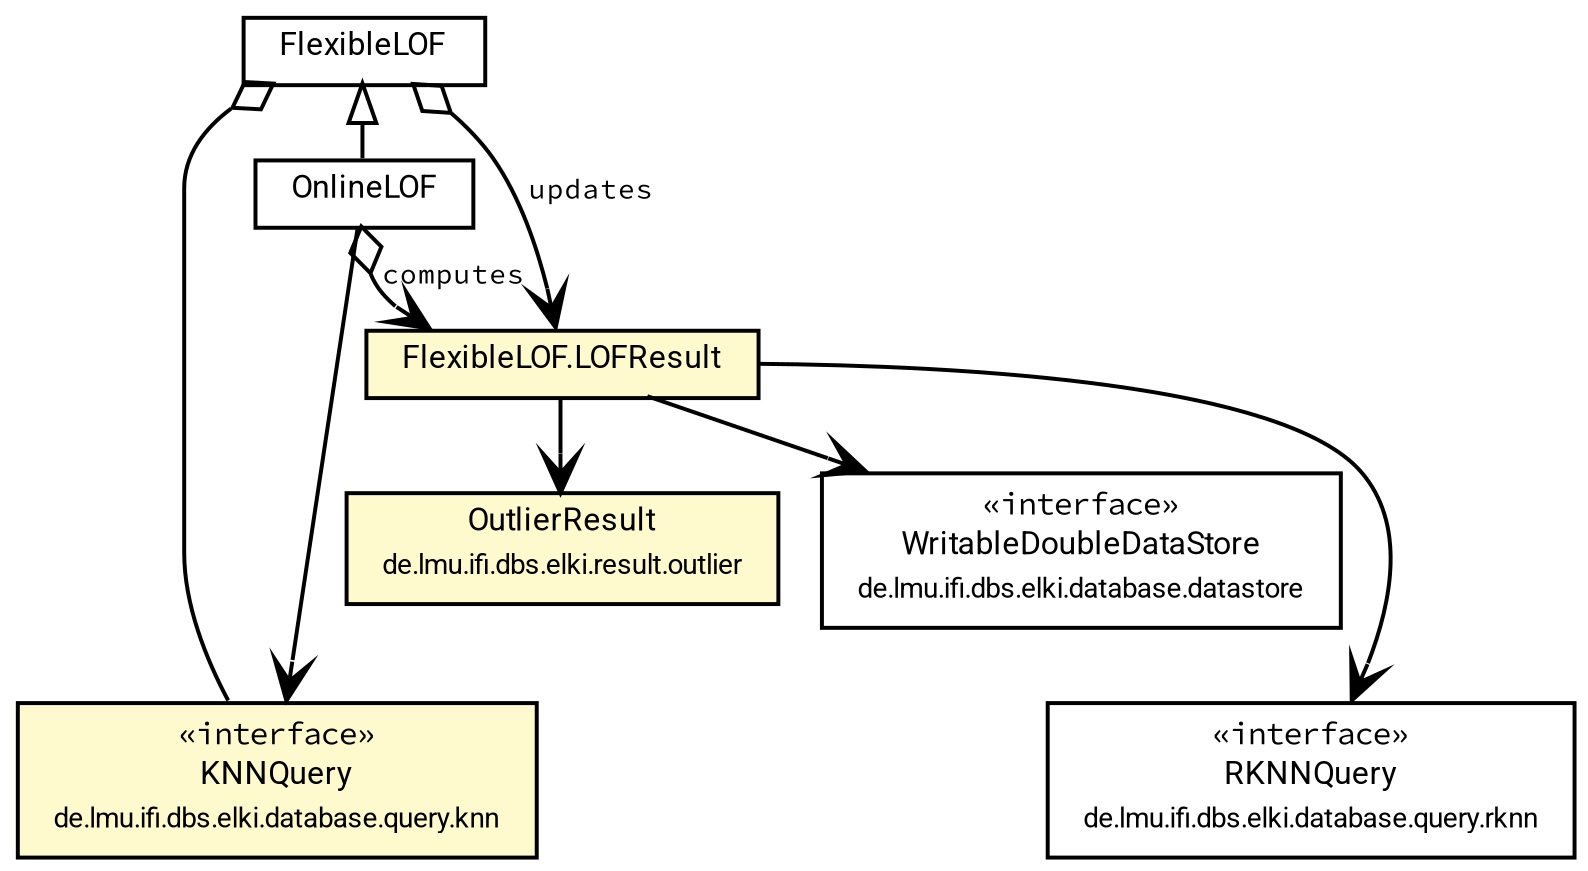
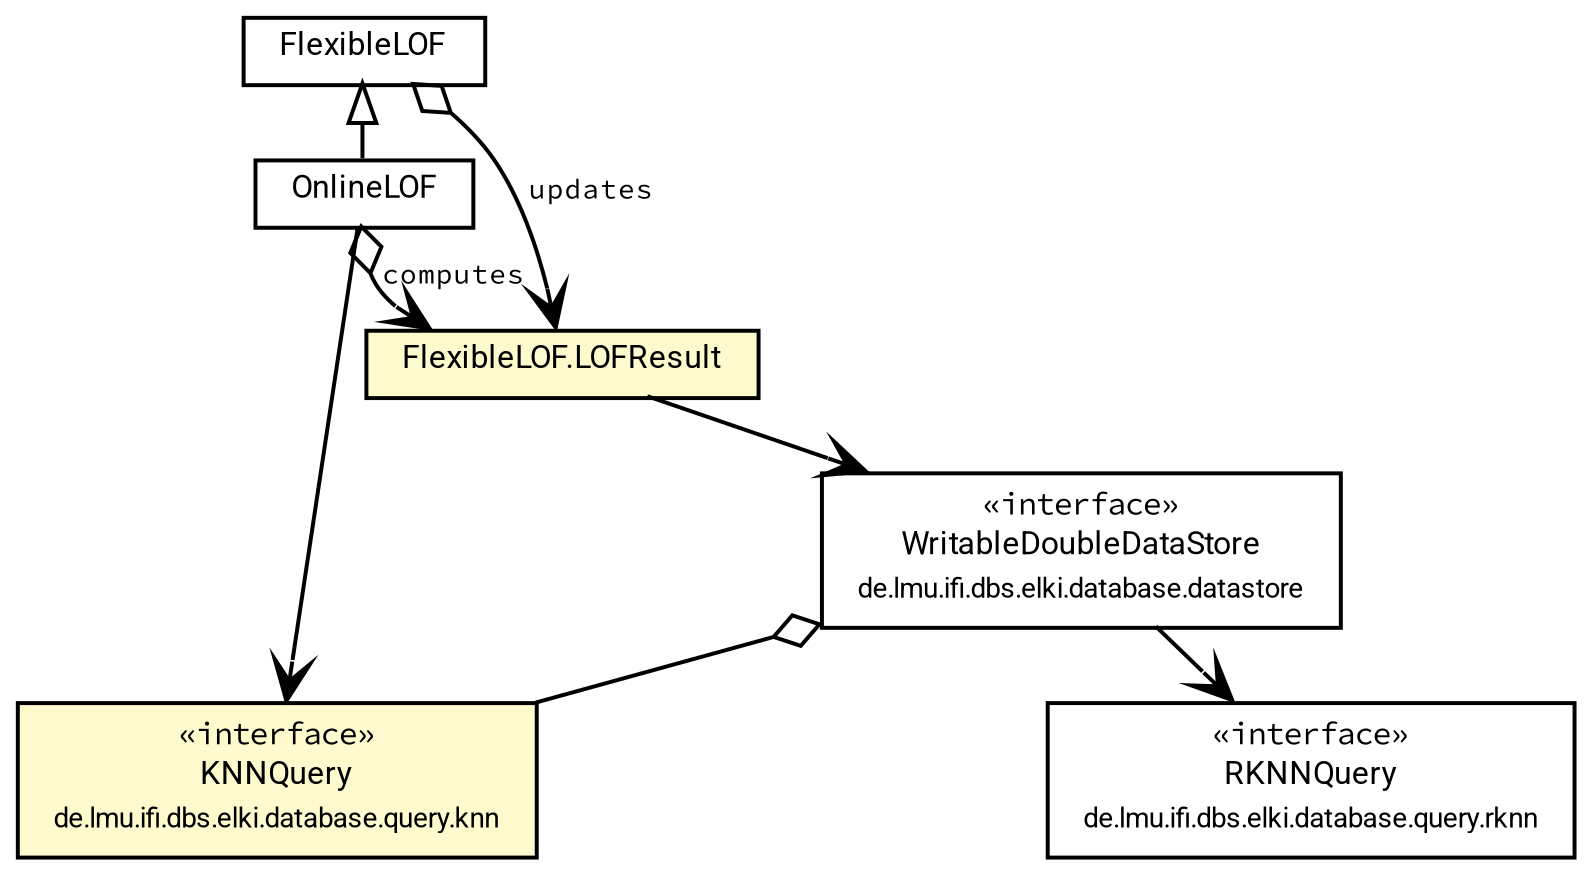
(1168, 395) -> (1179, 649)
(184, 400) -> (654, 670)
(560, 549) -> none
